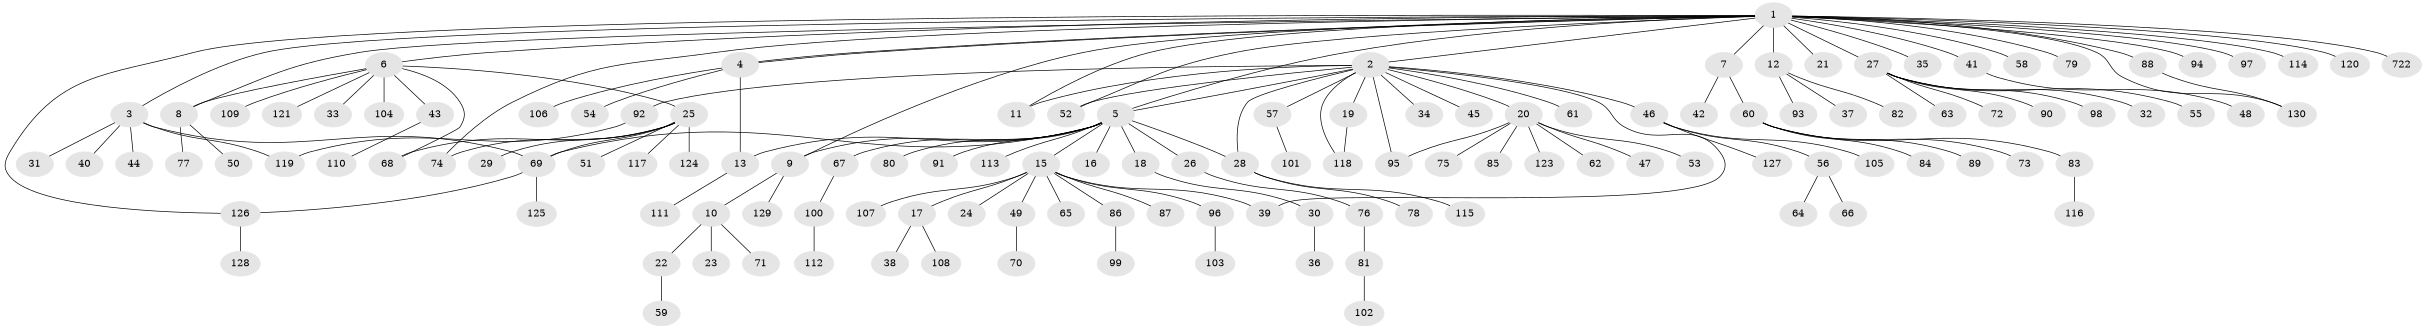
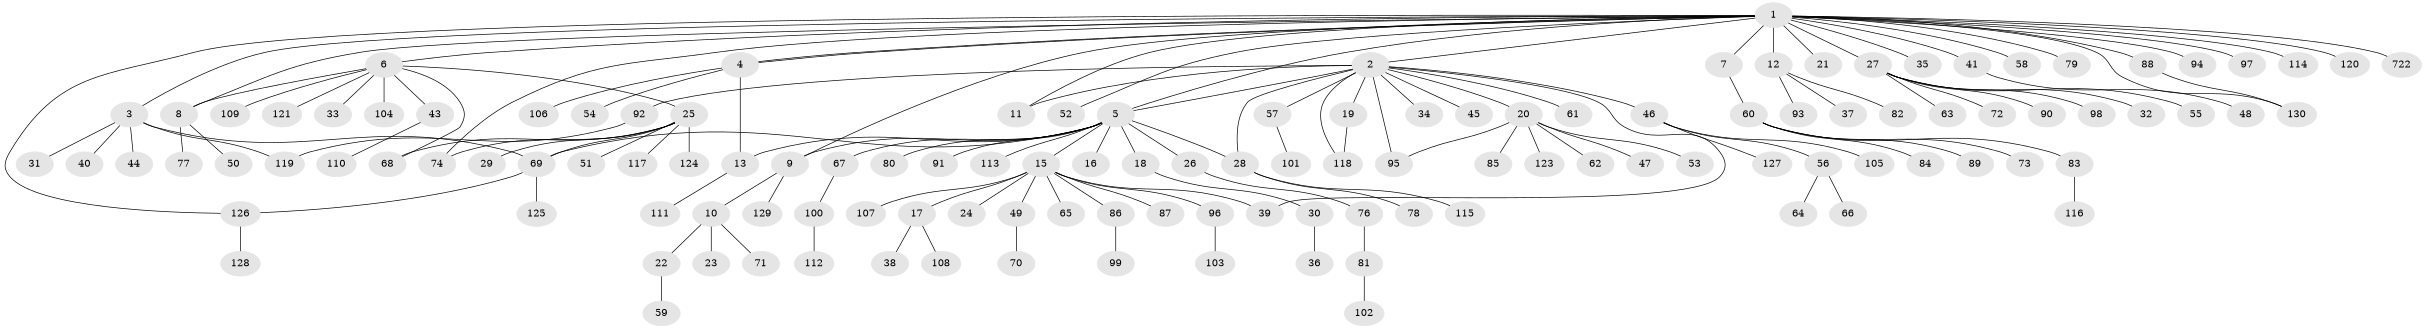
(1195, 84) -> none
(1699, 115) -> none
(1444, 164) -> none
